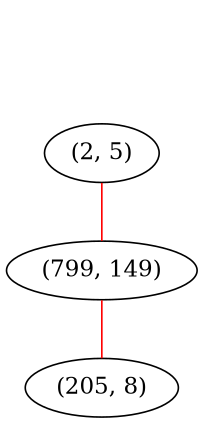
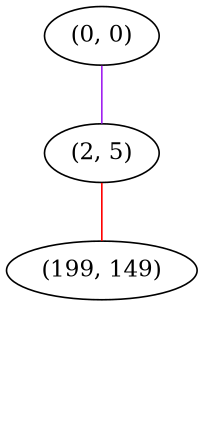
none -> (102, 36)
(102, 270) -> (102, 270)
(102, 388) -> none
